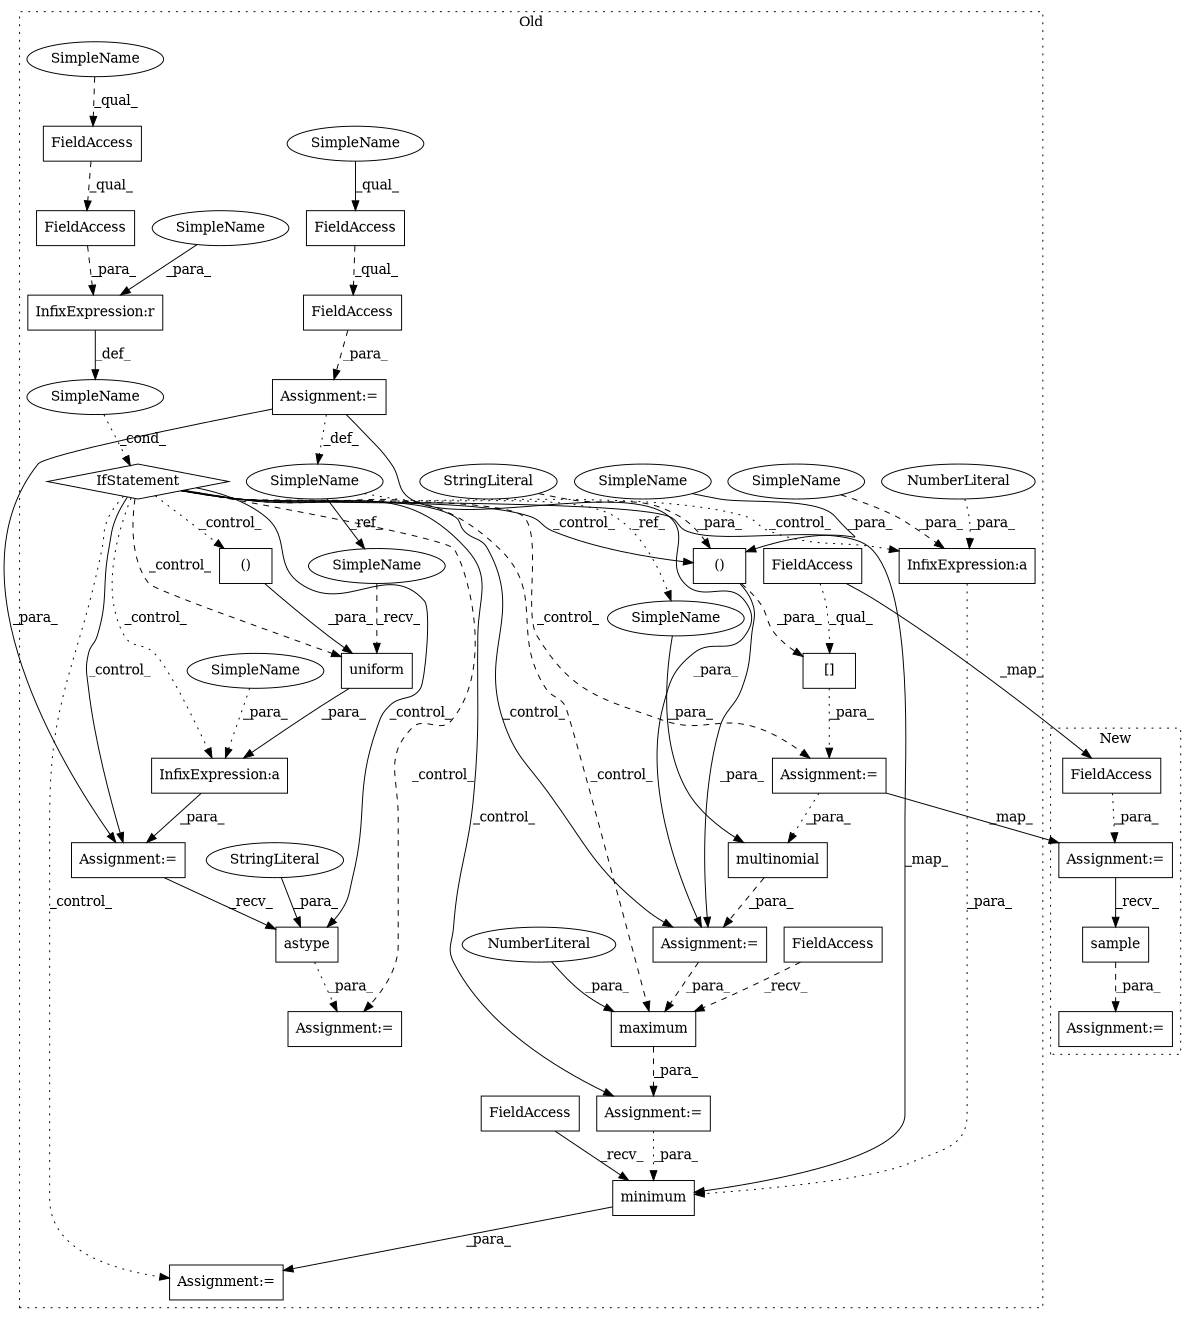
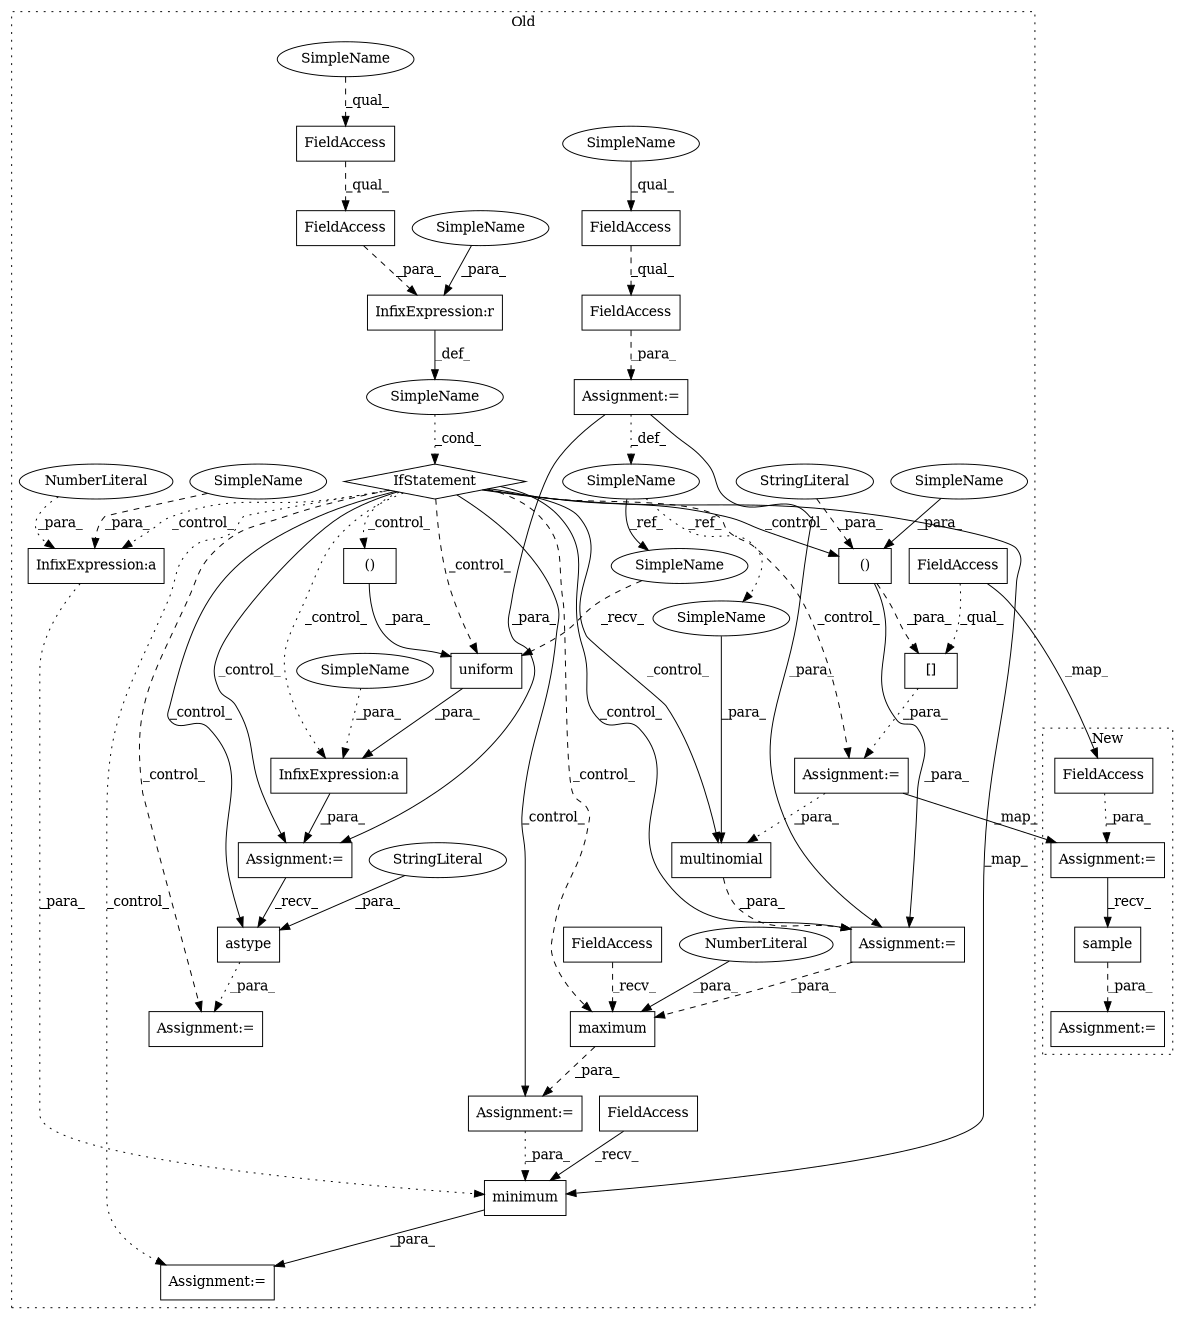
none -> (595, 644)
